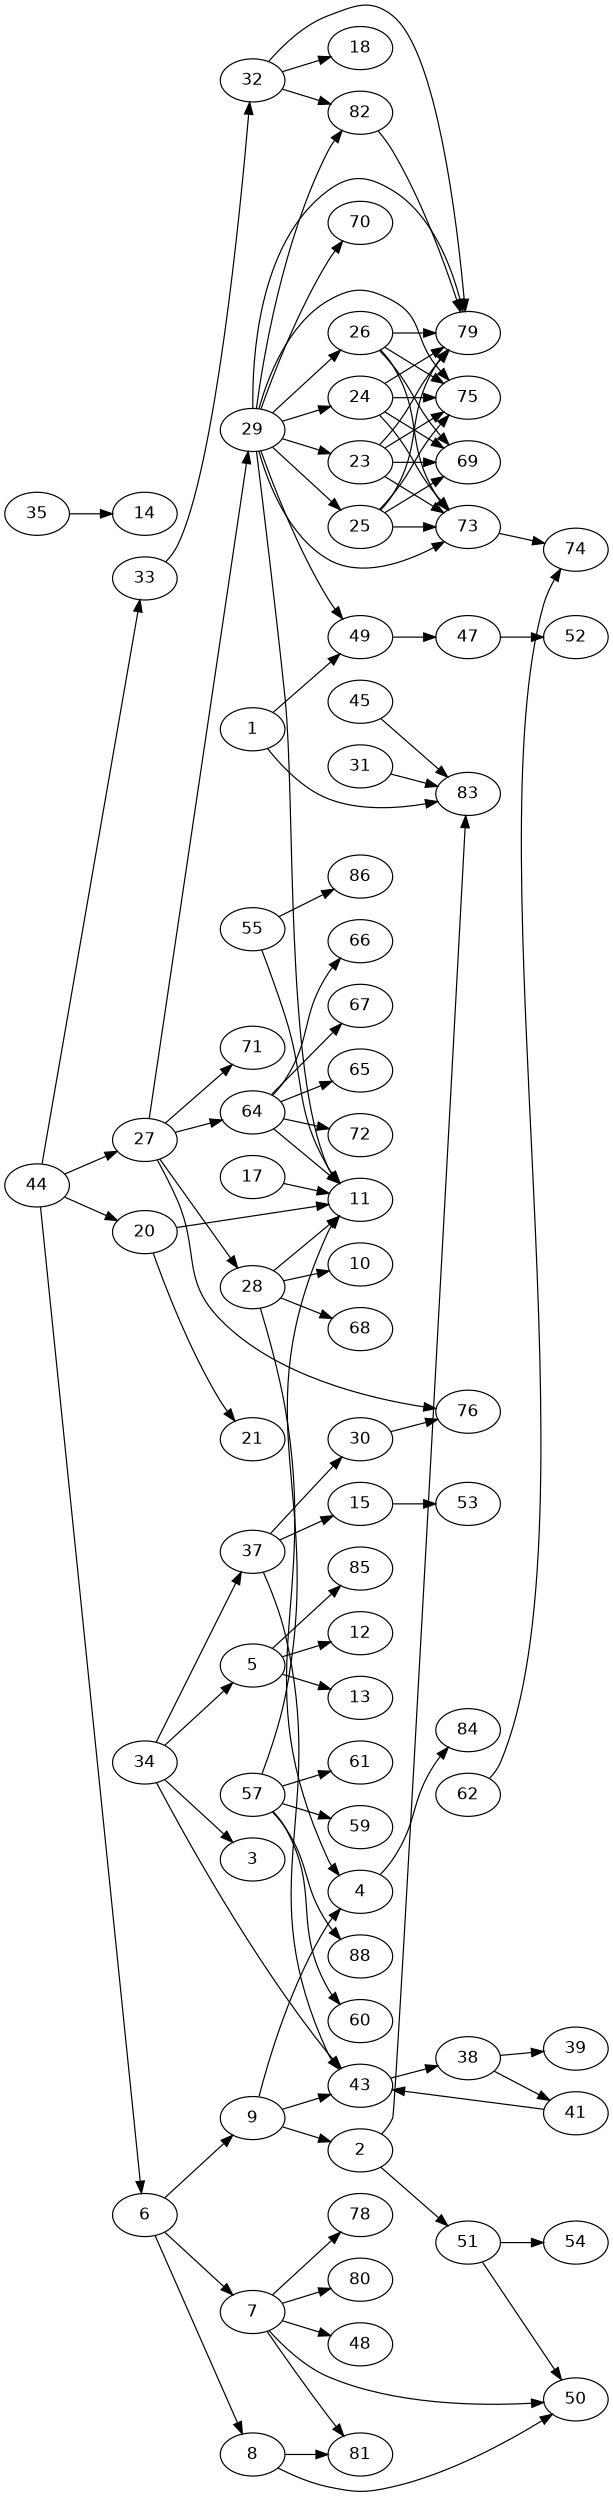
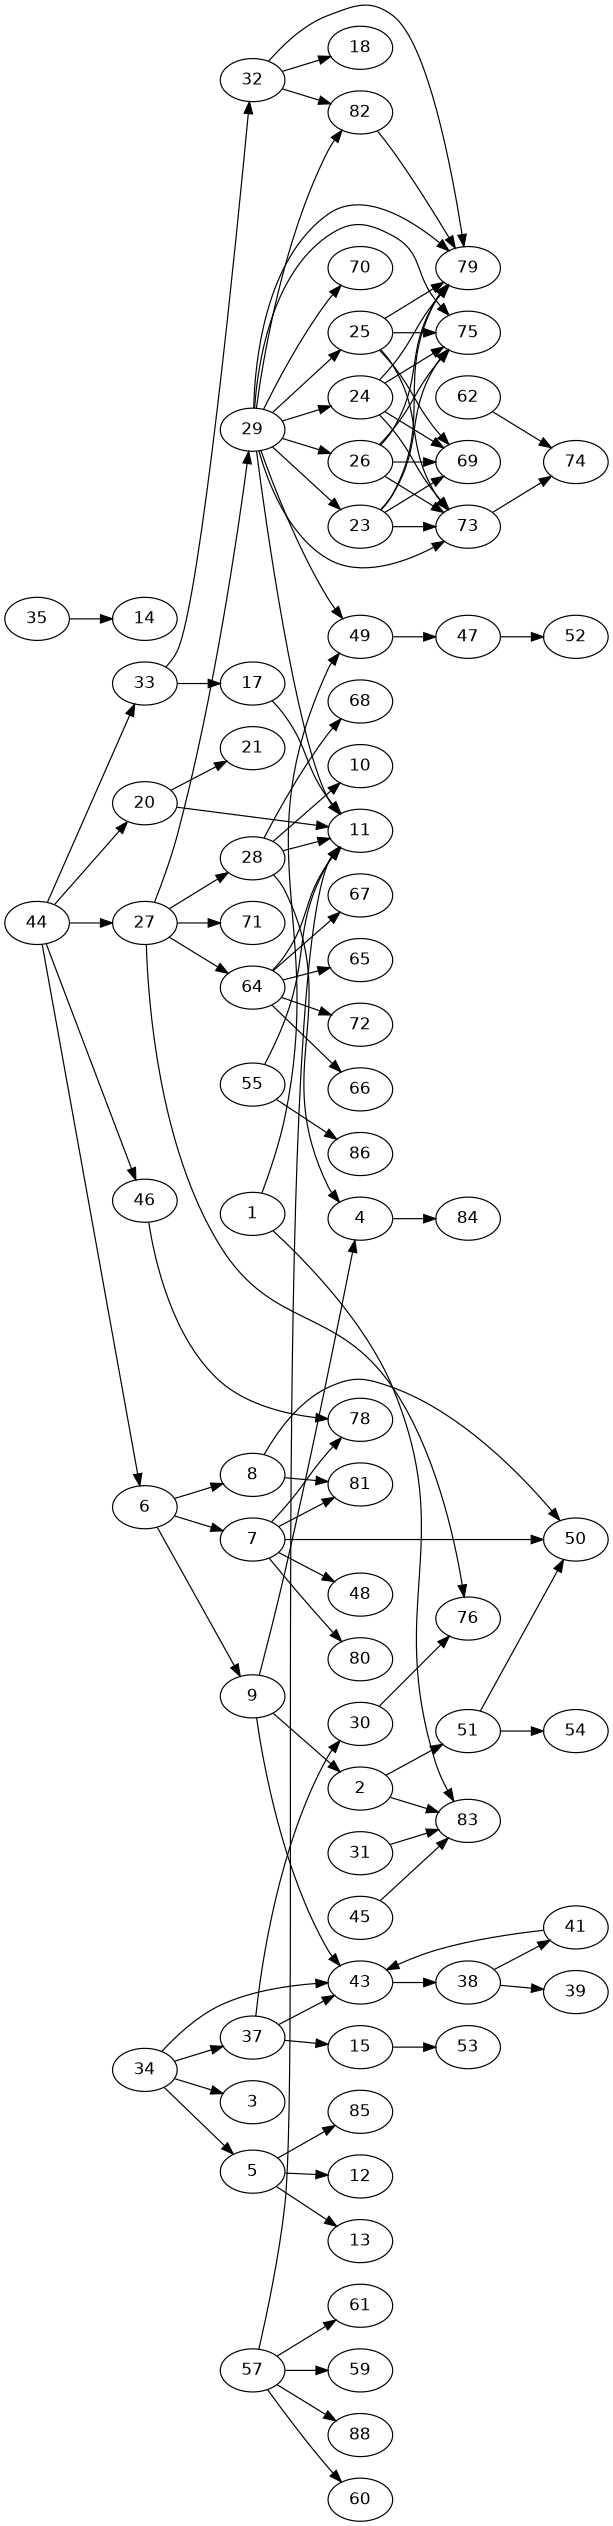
none -> (193, 683)
none -> (145, 1201)
